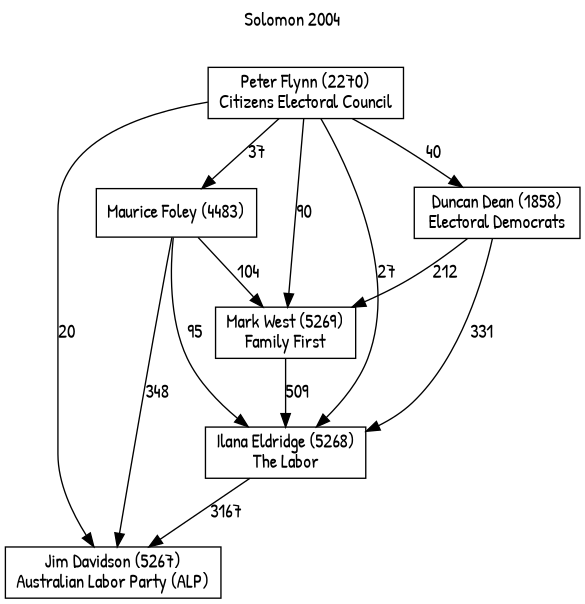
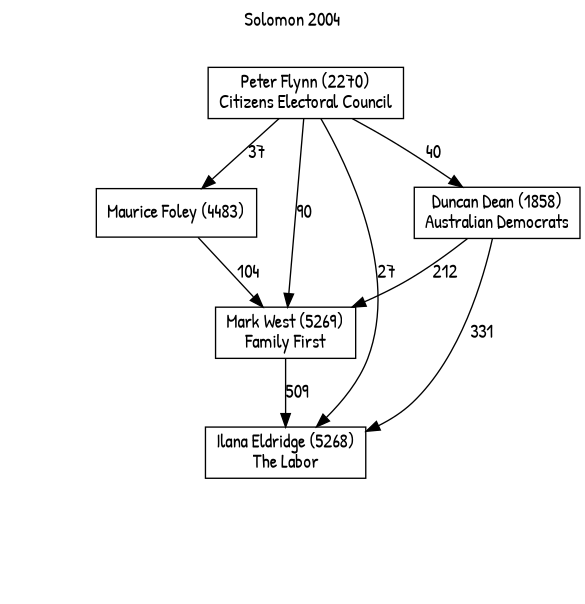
(497, 213) -> (497, 213)
(180, 337) -> none
(113, 573) -> none
